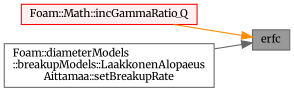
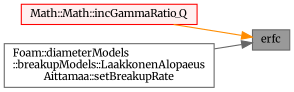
(109, 14) -> (109, 14)
